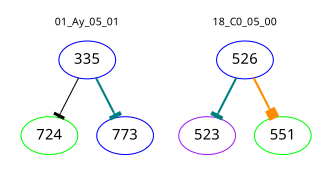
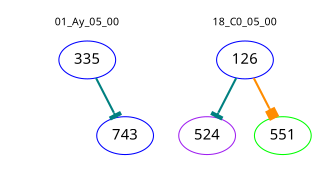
(87, 23) -> (87, 23)
(245, 60) -> (245, 60)
(49, 136) -> none
(125, 136) -> (125, 136)
(207, 136) -> (207, 136)
